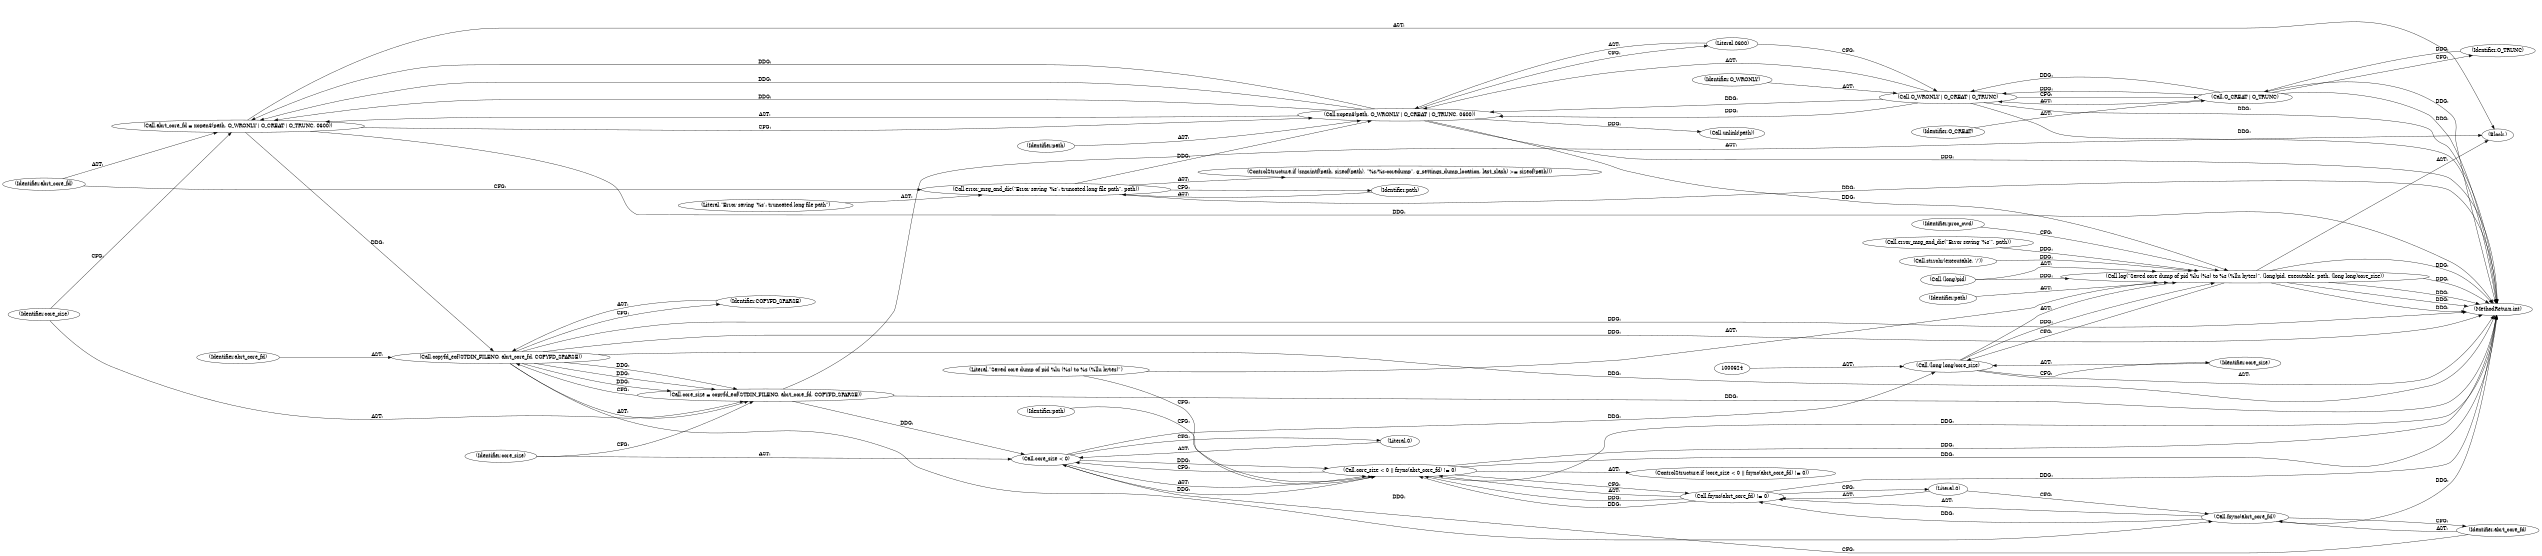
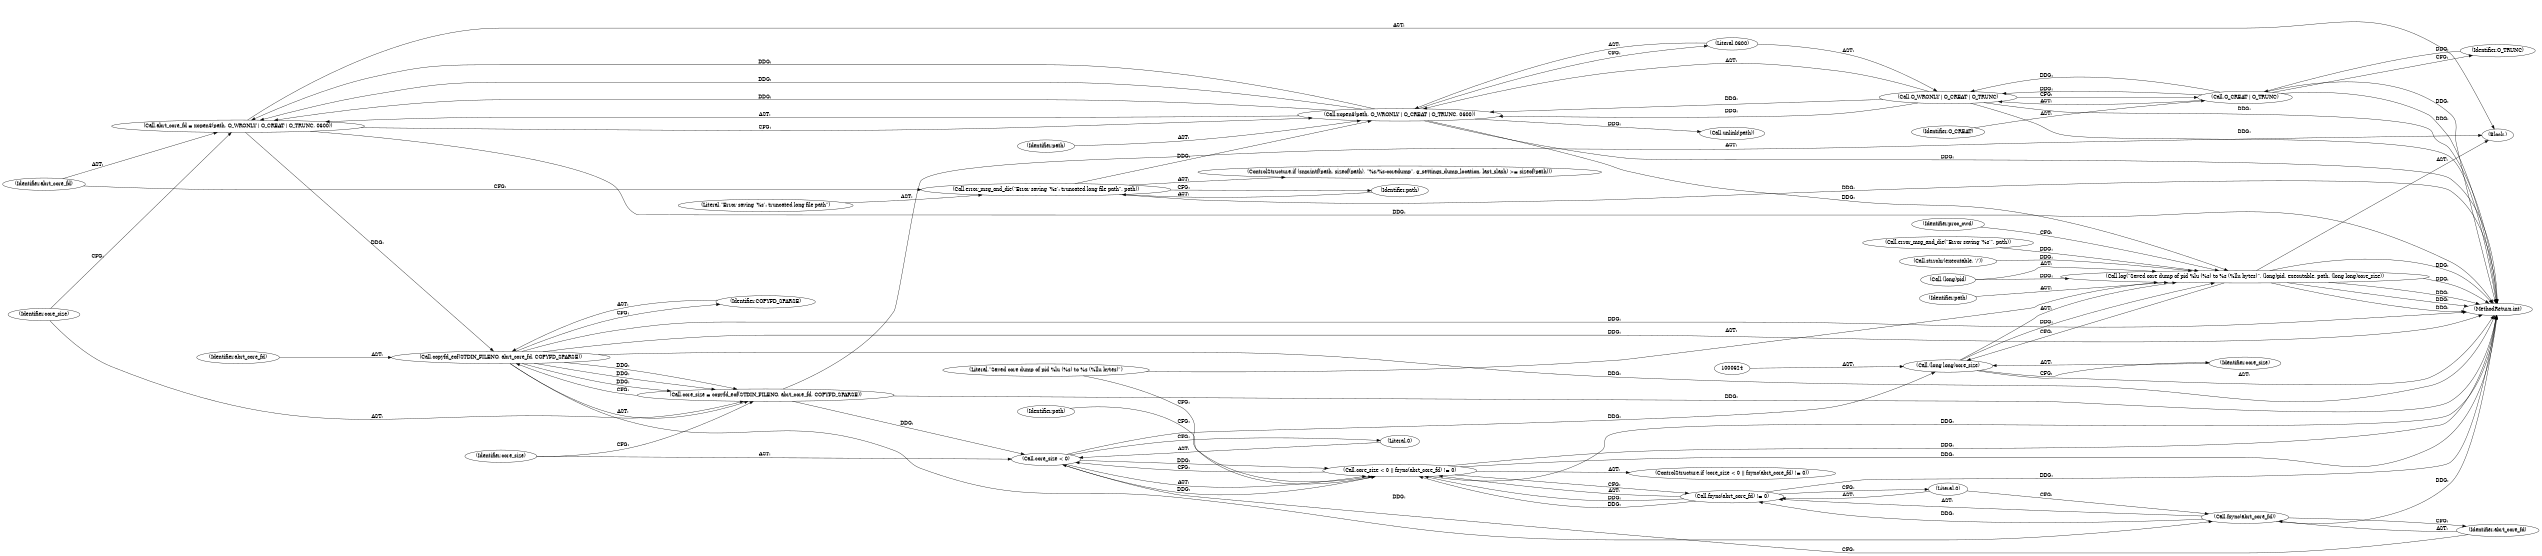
(1849, 51) -> (1849, 51)
(1732, 80) -> none
